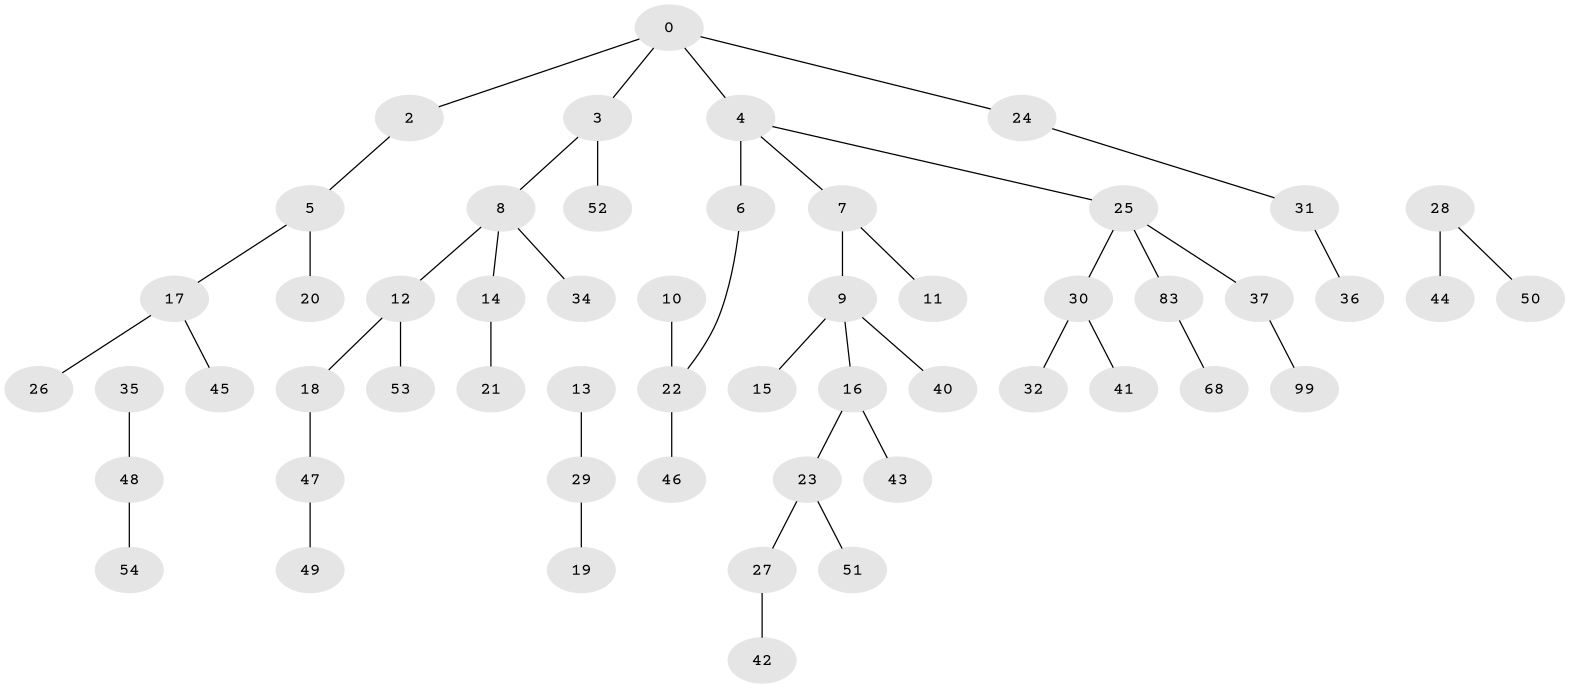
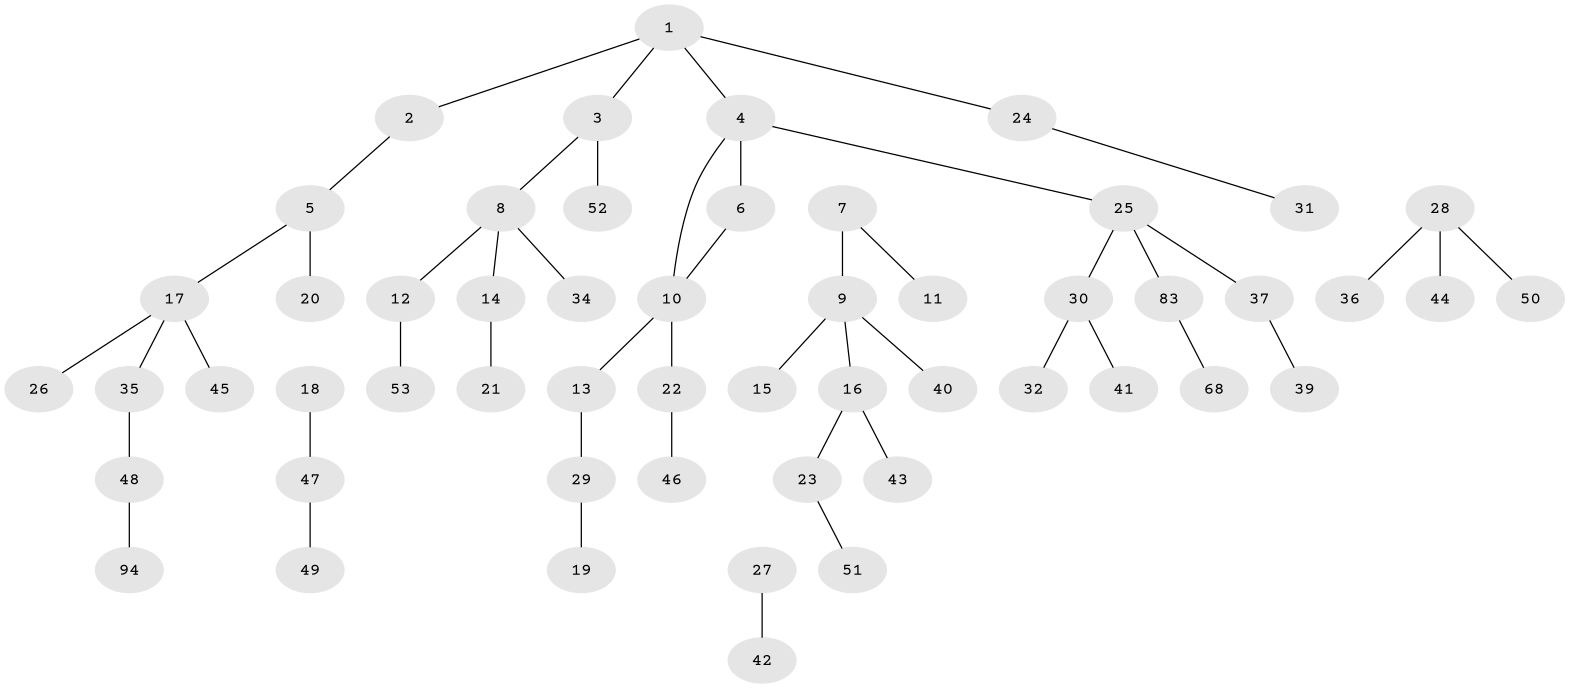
(669, 28) -> (669, 28)
(792, 163) -> (689, 203)
(1327, 254) -> (1395, 253)
(723, 304) -> (706, 254)
none -> (152, 344)
(355, 344) -> none
none -> (627, 344)
(1305, 389) -> (1305, 389)
(785, 525) -> none
(129, 570) -> (129, 570)
